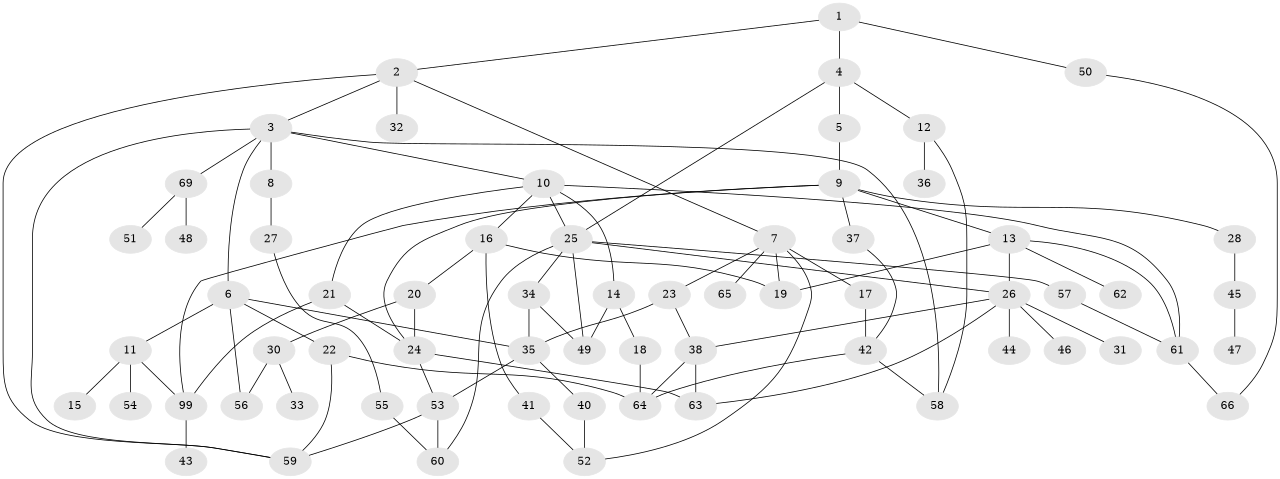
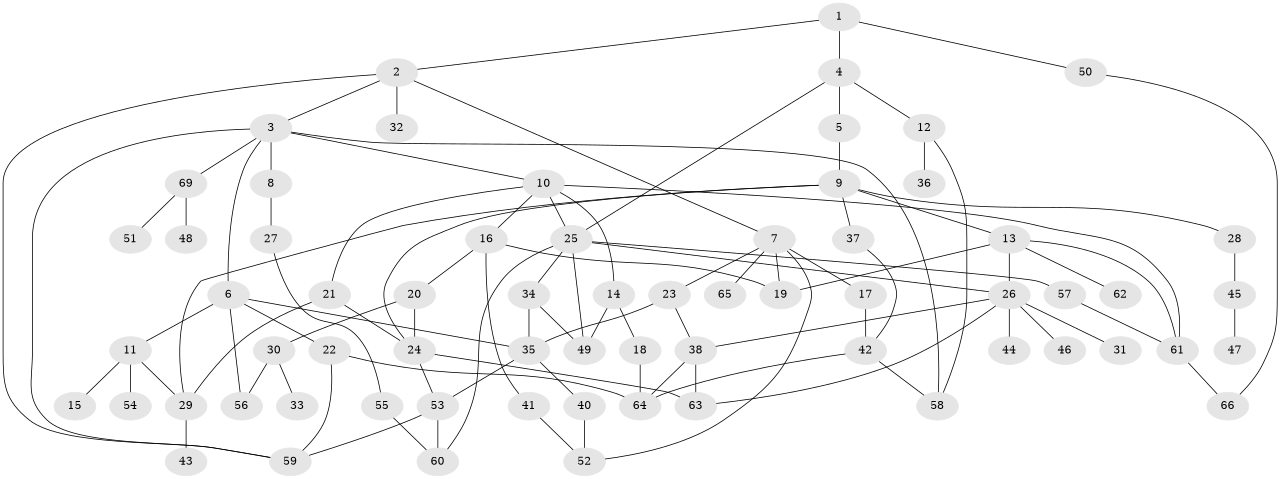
(186, 406) -> (186, 406)
